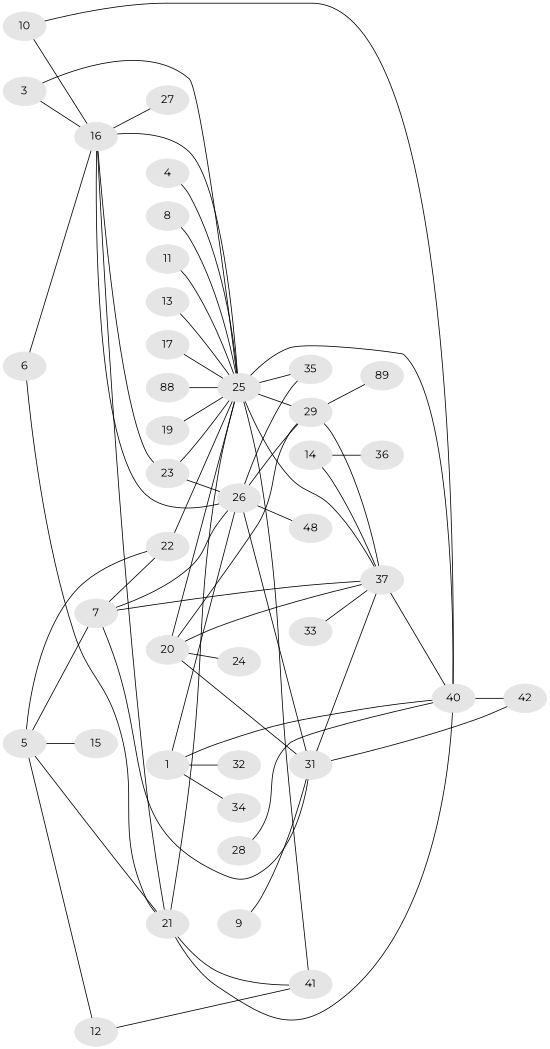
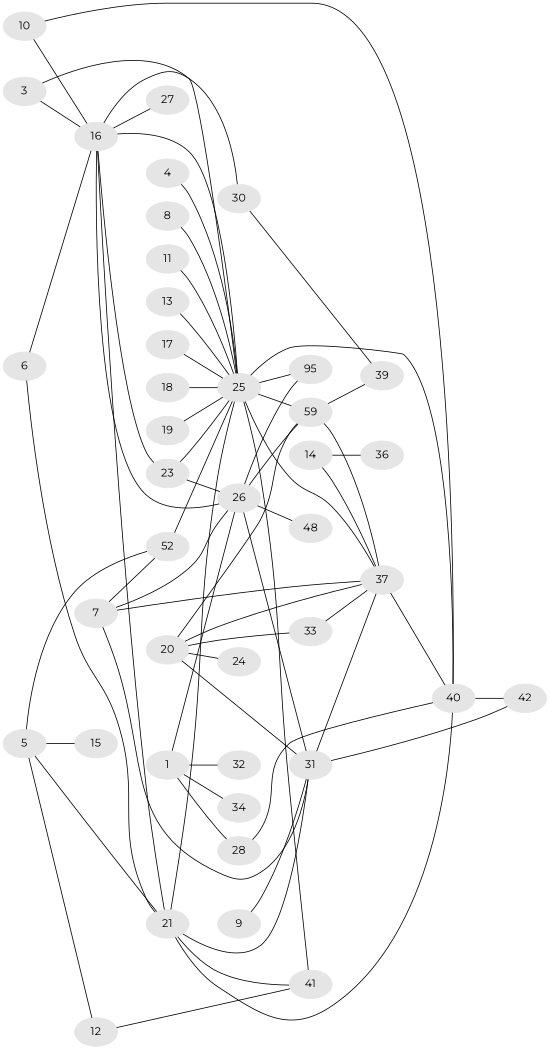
none -> (239, 199)
(311, 369) -> (311, 369)
(382, 376) -> (382, 376)
(168, 388) -> (168, 388)
(311, 412) -> (311, 412)
(203, 519) -> (239, 638)
(168, 547) -> (168, 547)
(60, 679) -> none
(307, 719) -> (201, 809)
none -> (282, 906)
